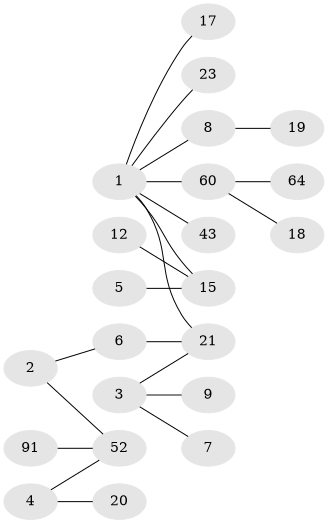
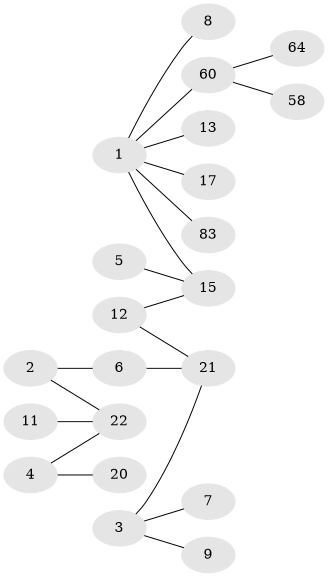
(208, 75) -> (208, 235)
(297, 128) -> none
(208, 235) -> (208, 128)
(297, 235) -> (297, 102)
(162, 251) -> (164, 342)
(31, 448) -> (31, 422)
(119, 448) -> (119, 422)
